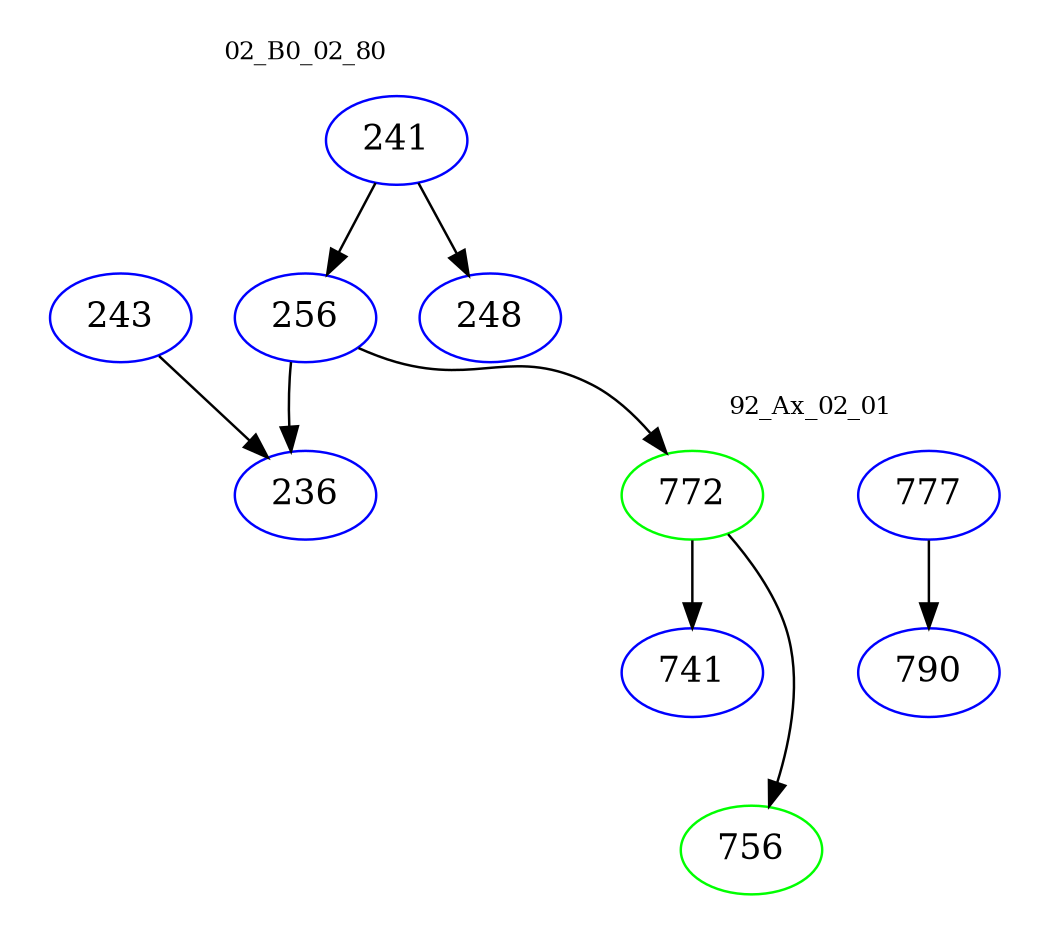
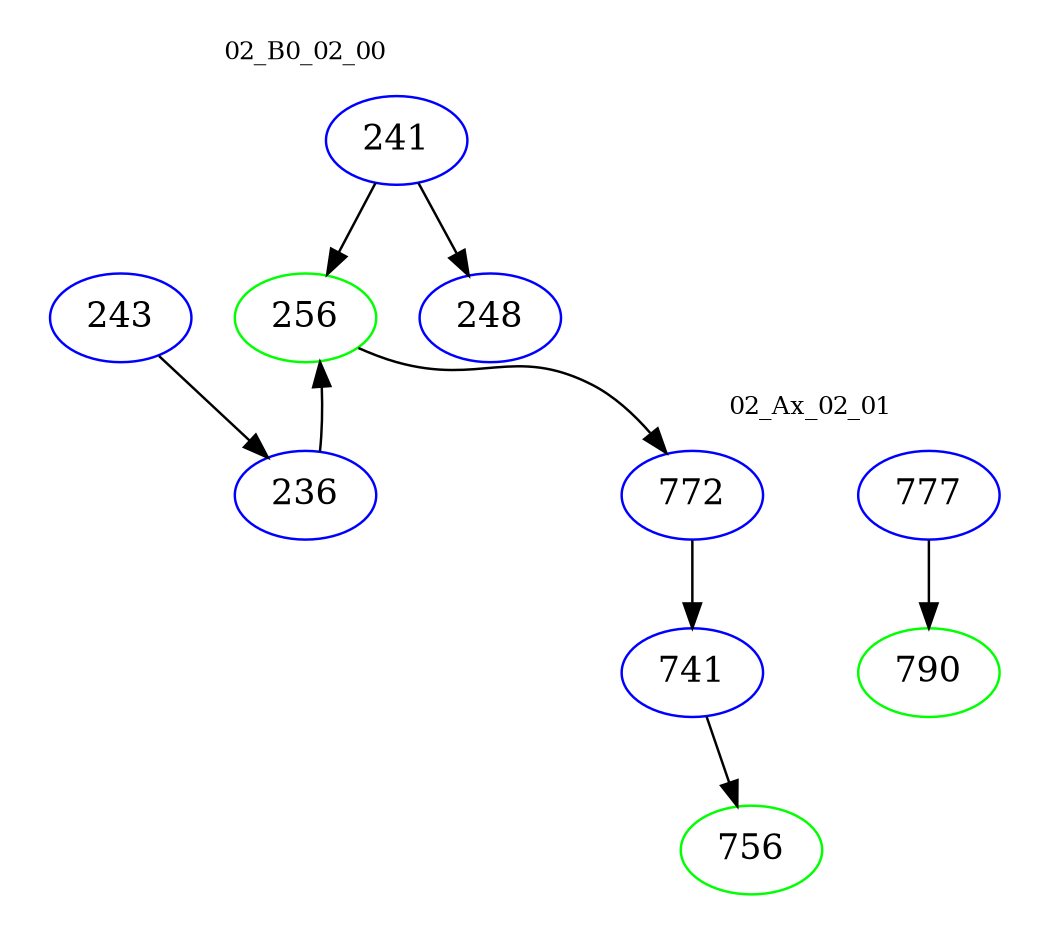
(306, 53) -> (306, 53)
(306, 318) -> (306, 318)
(289, 394) -> (322, 419)
(811, 408) -> (811, 408)
(692, 495) -> (692, 495)
(791, 651) -> (718, 750)
(929, 673) -> (929, 673)
